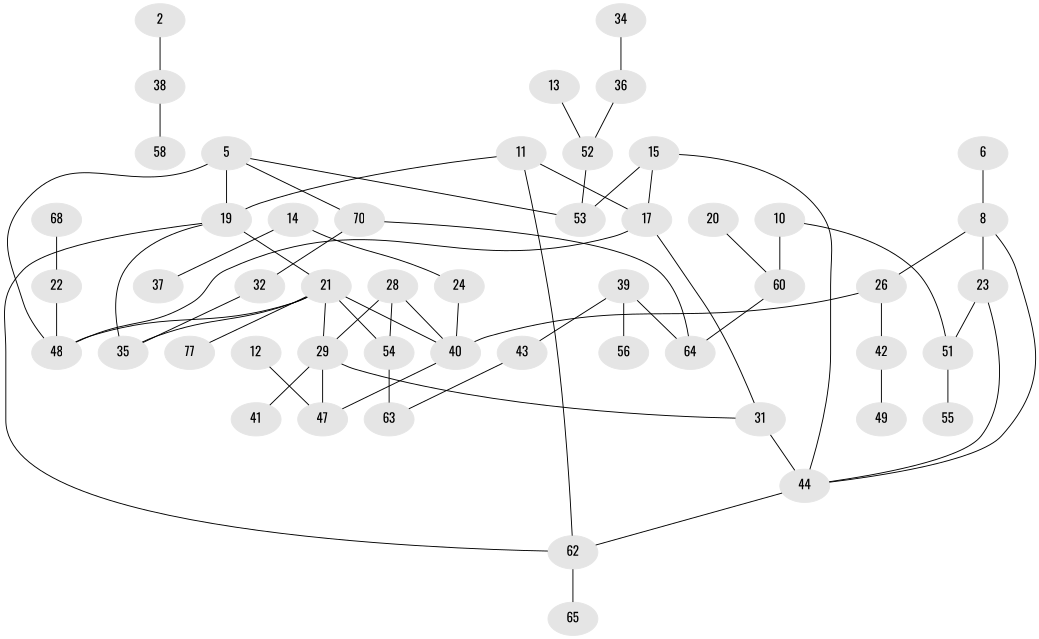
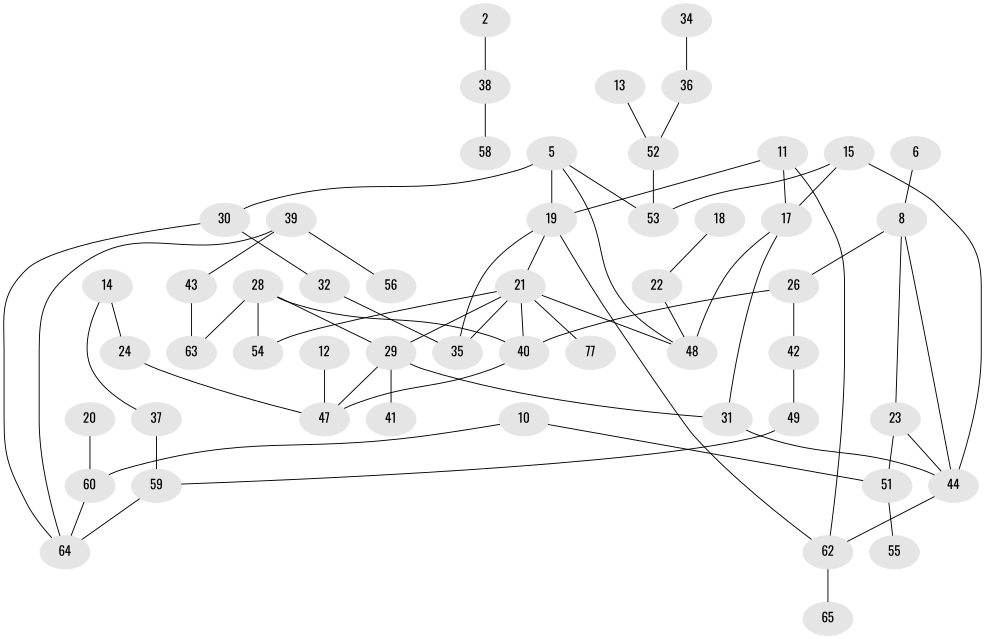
(57, 220) -> (720, 220)
(360, 220) -> (225, 220)
(457, 320) -> (222, 391)
(389, 393) -> (225, 319)
none -> (156, 486)
